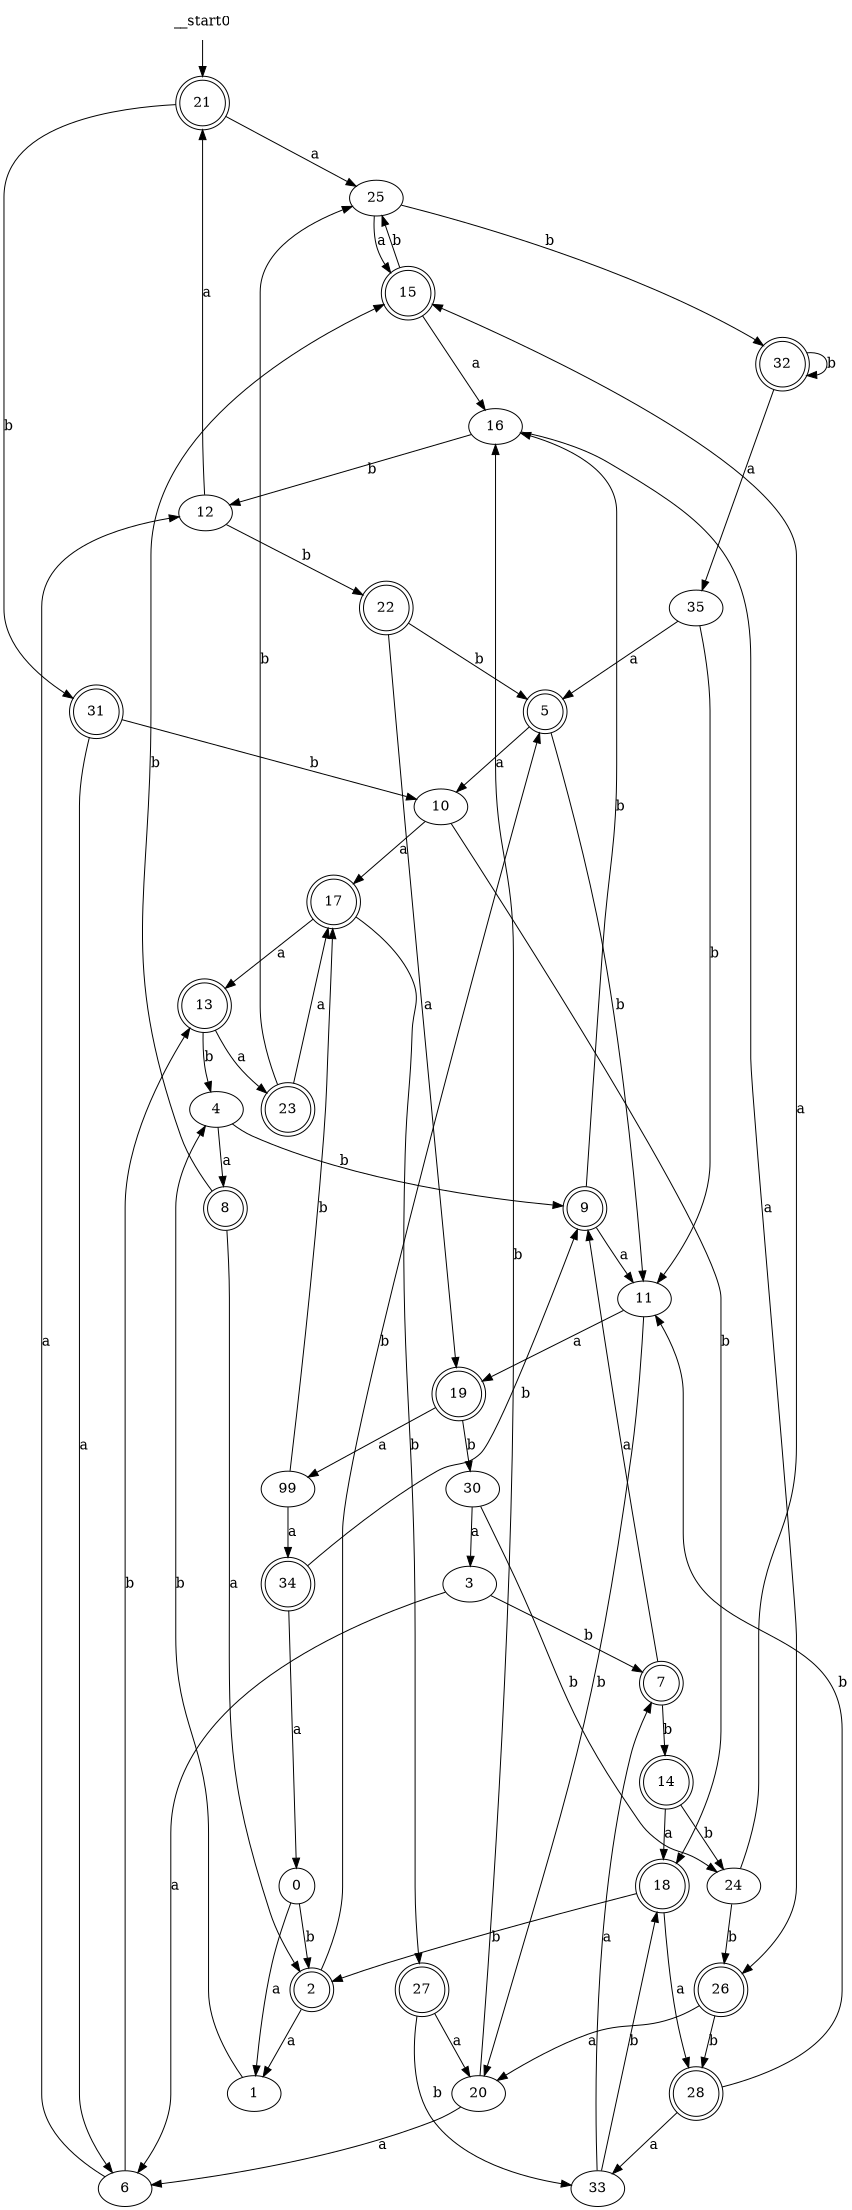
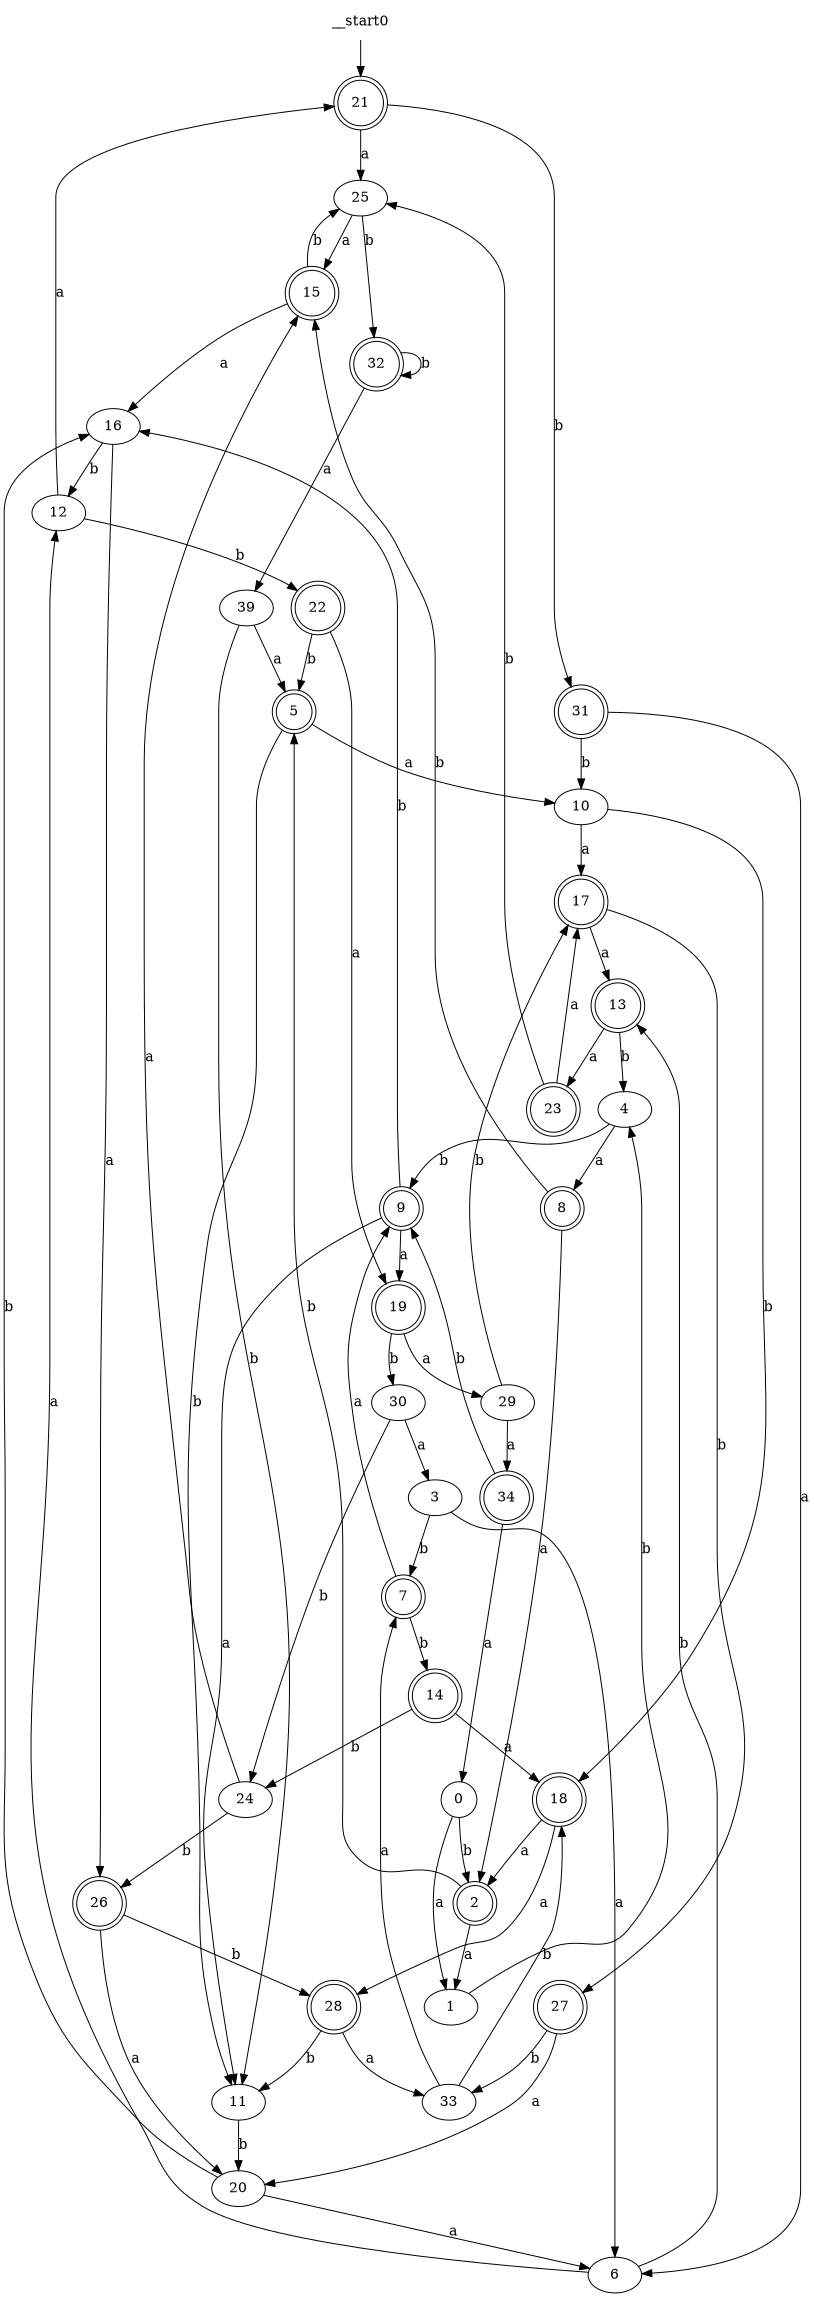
(696, 608) -> (246, 608)
(557, 1343) -> (400, 1251)
(288, 1489) -> (508, 1403)
(497, 1938) -> (525, 1851)
